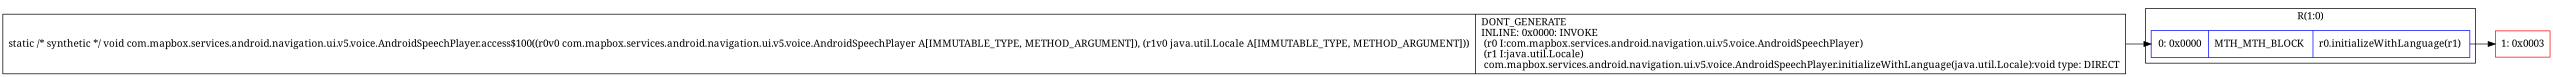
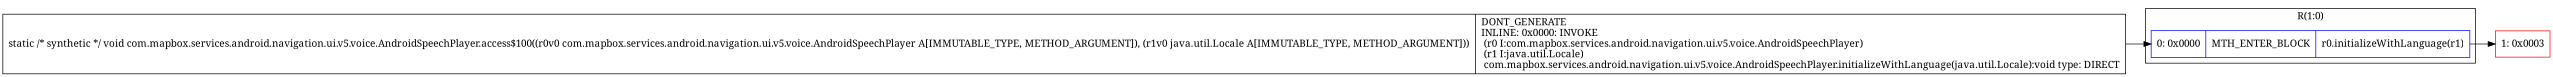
(2259, 44) -> (2261, 44)
